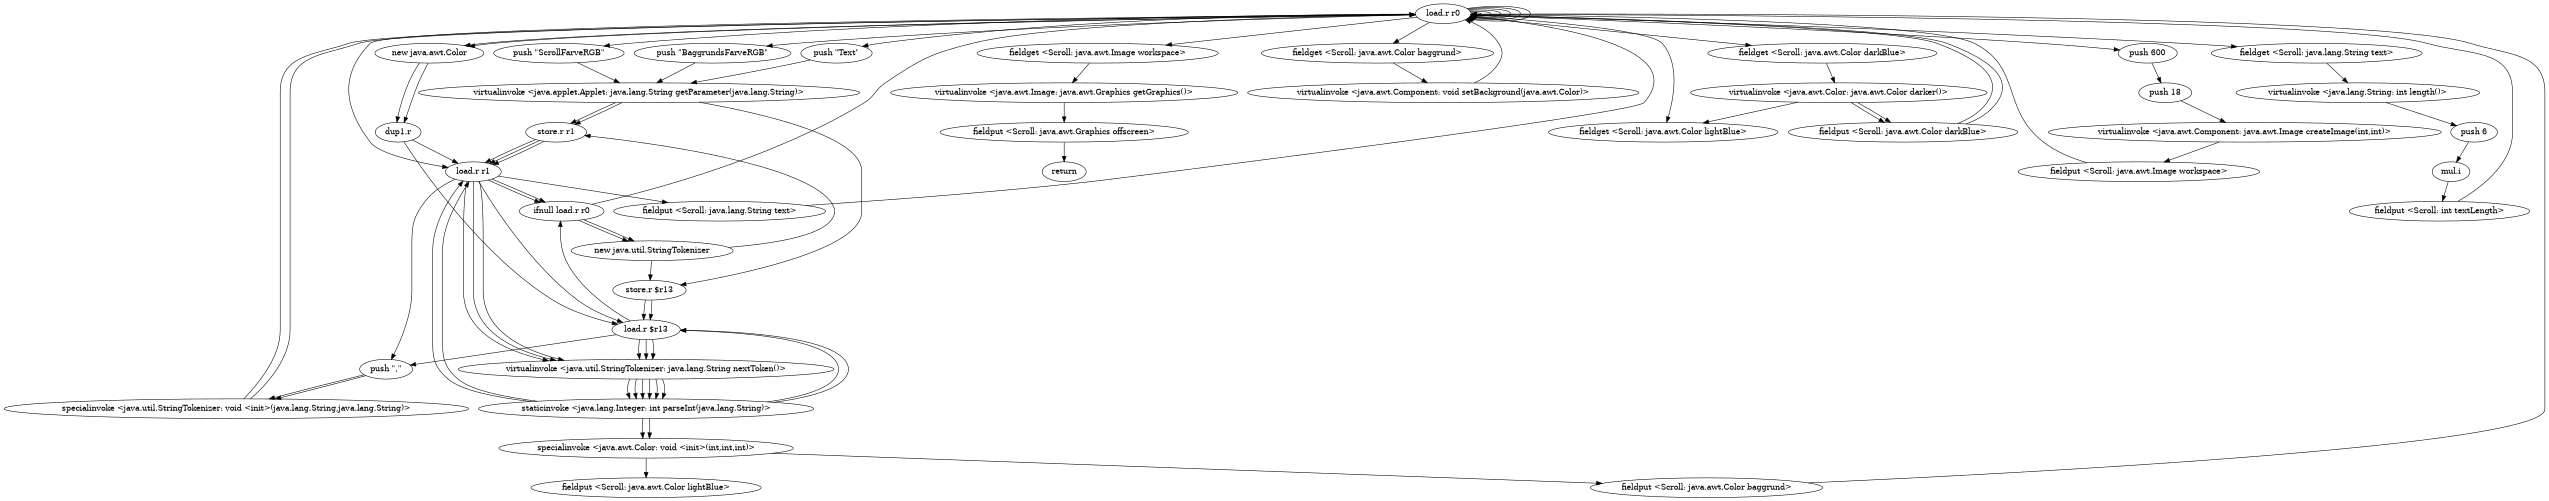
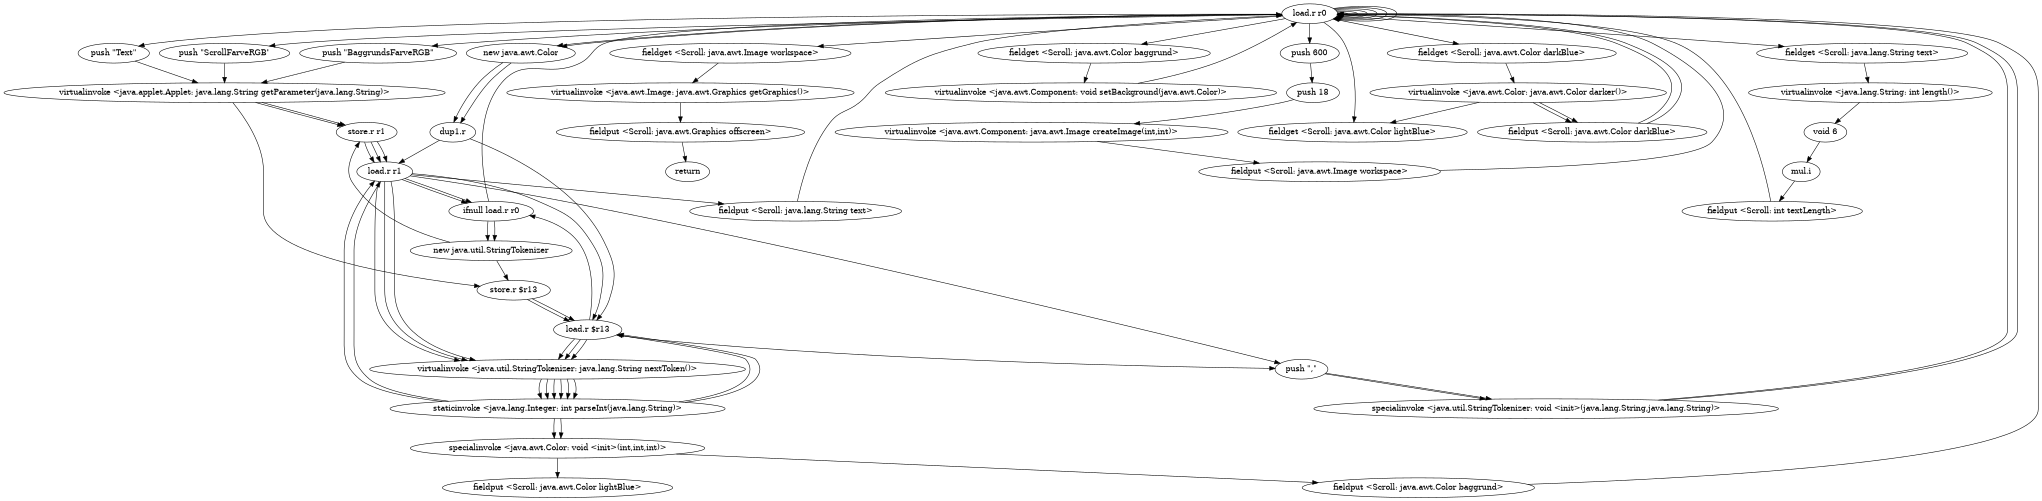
(799, 23) -> none
(2474, 132) -> (1825, 132)
